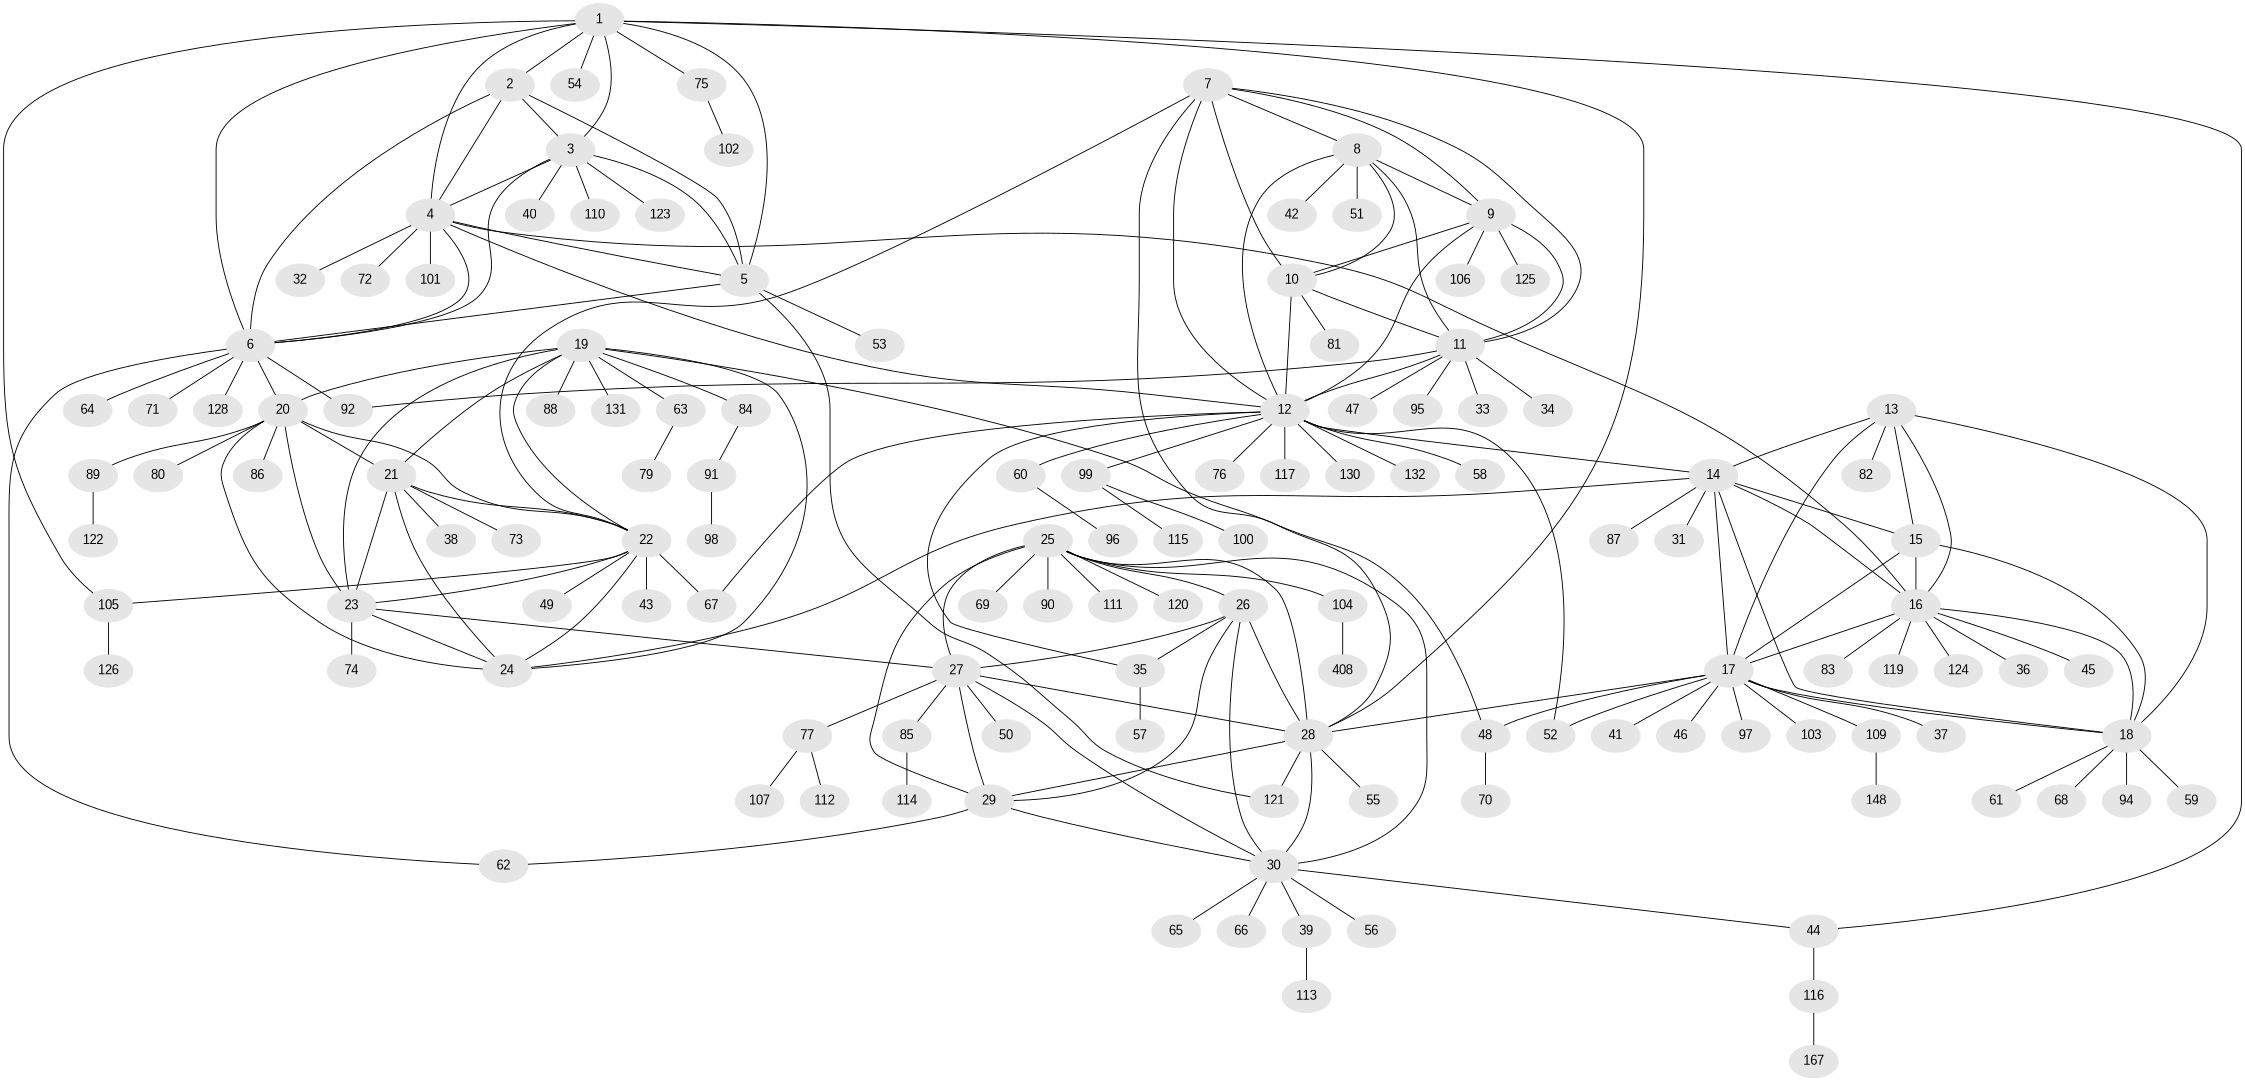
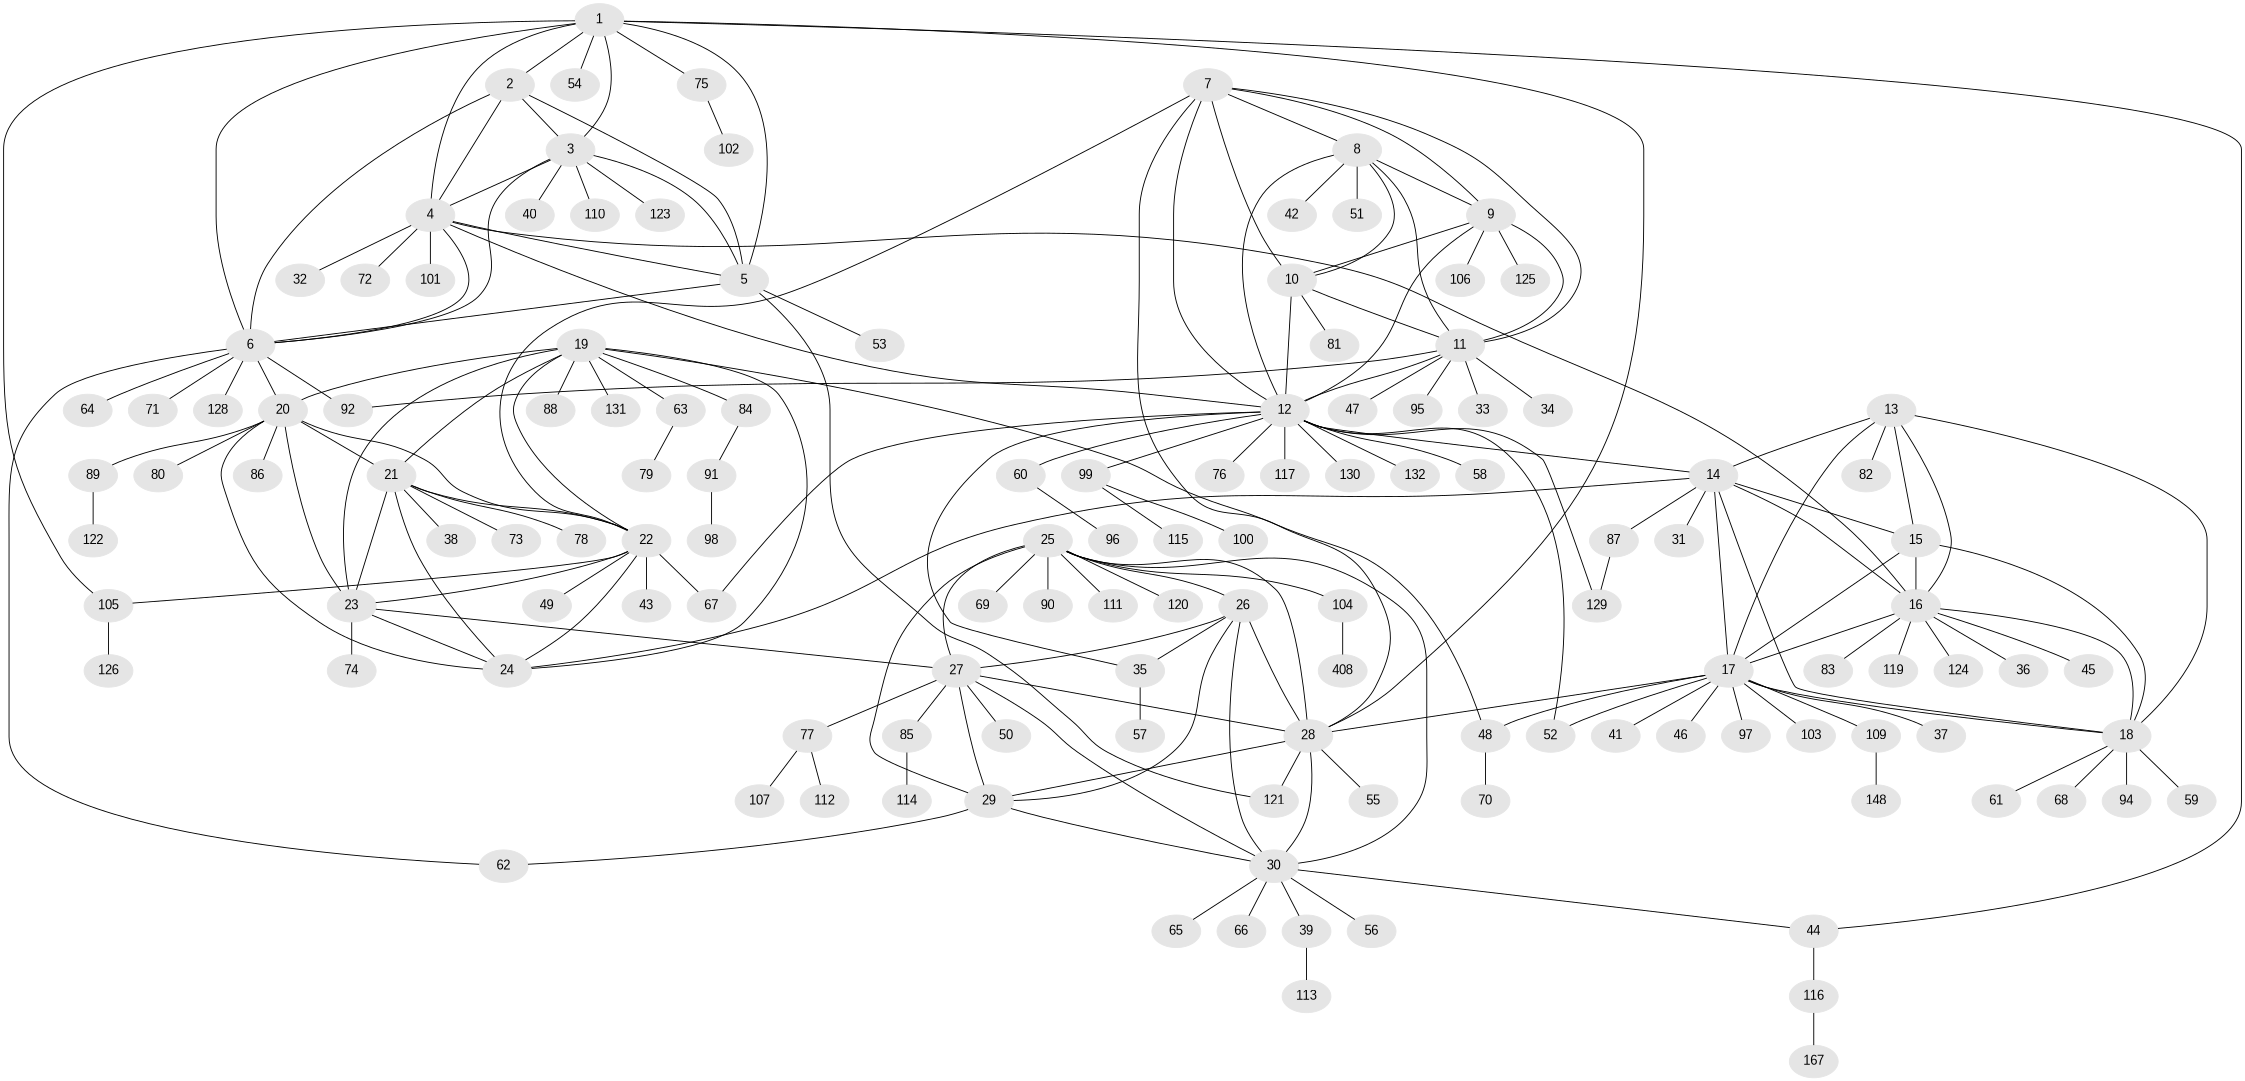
none -> (581, 541)
none -> (1597, 606)
